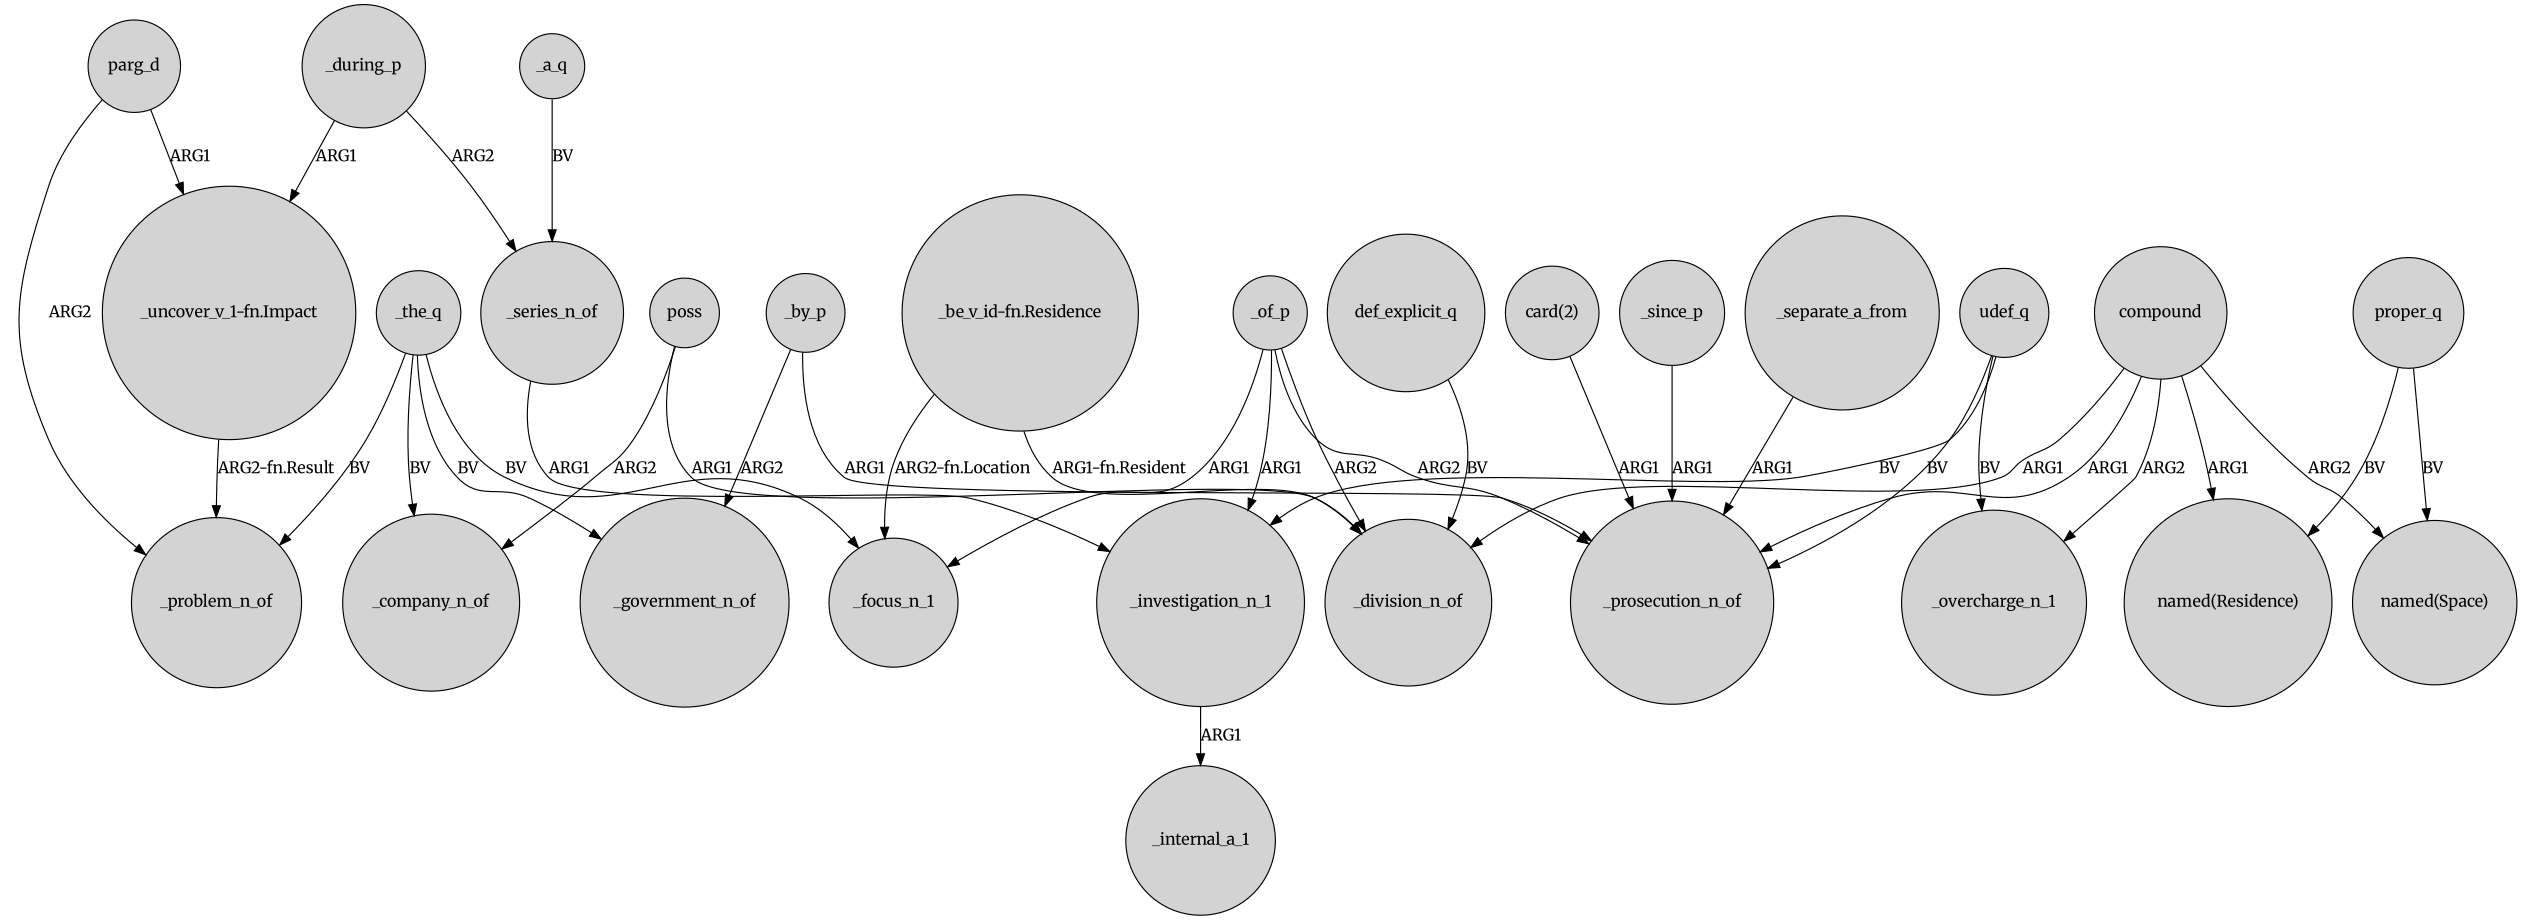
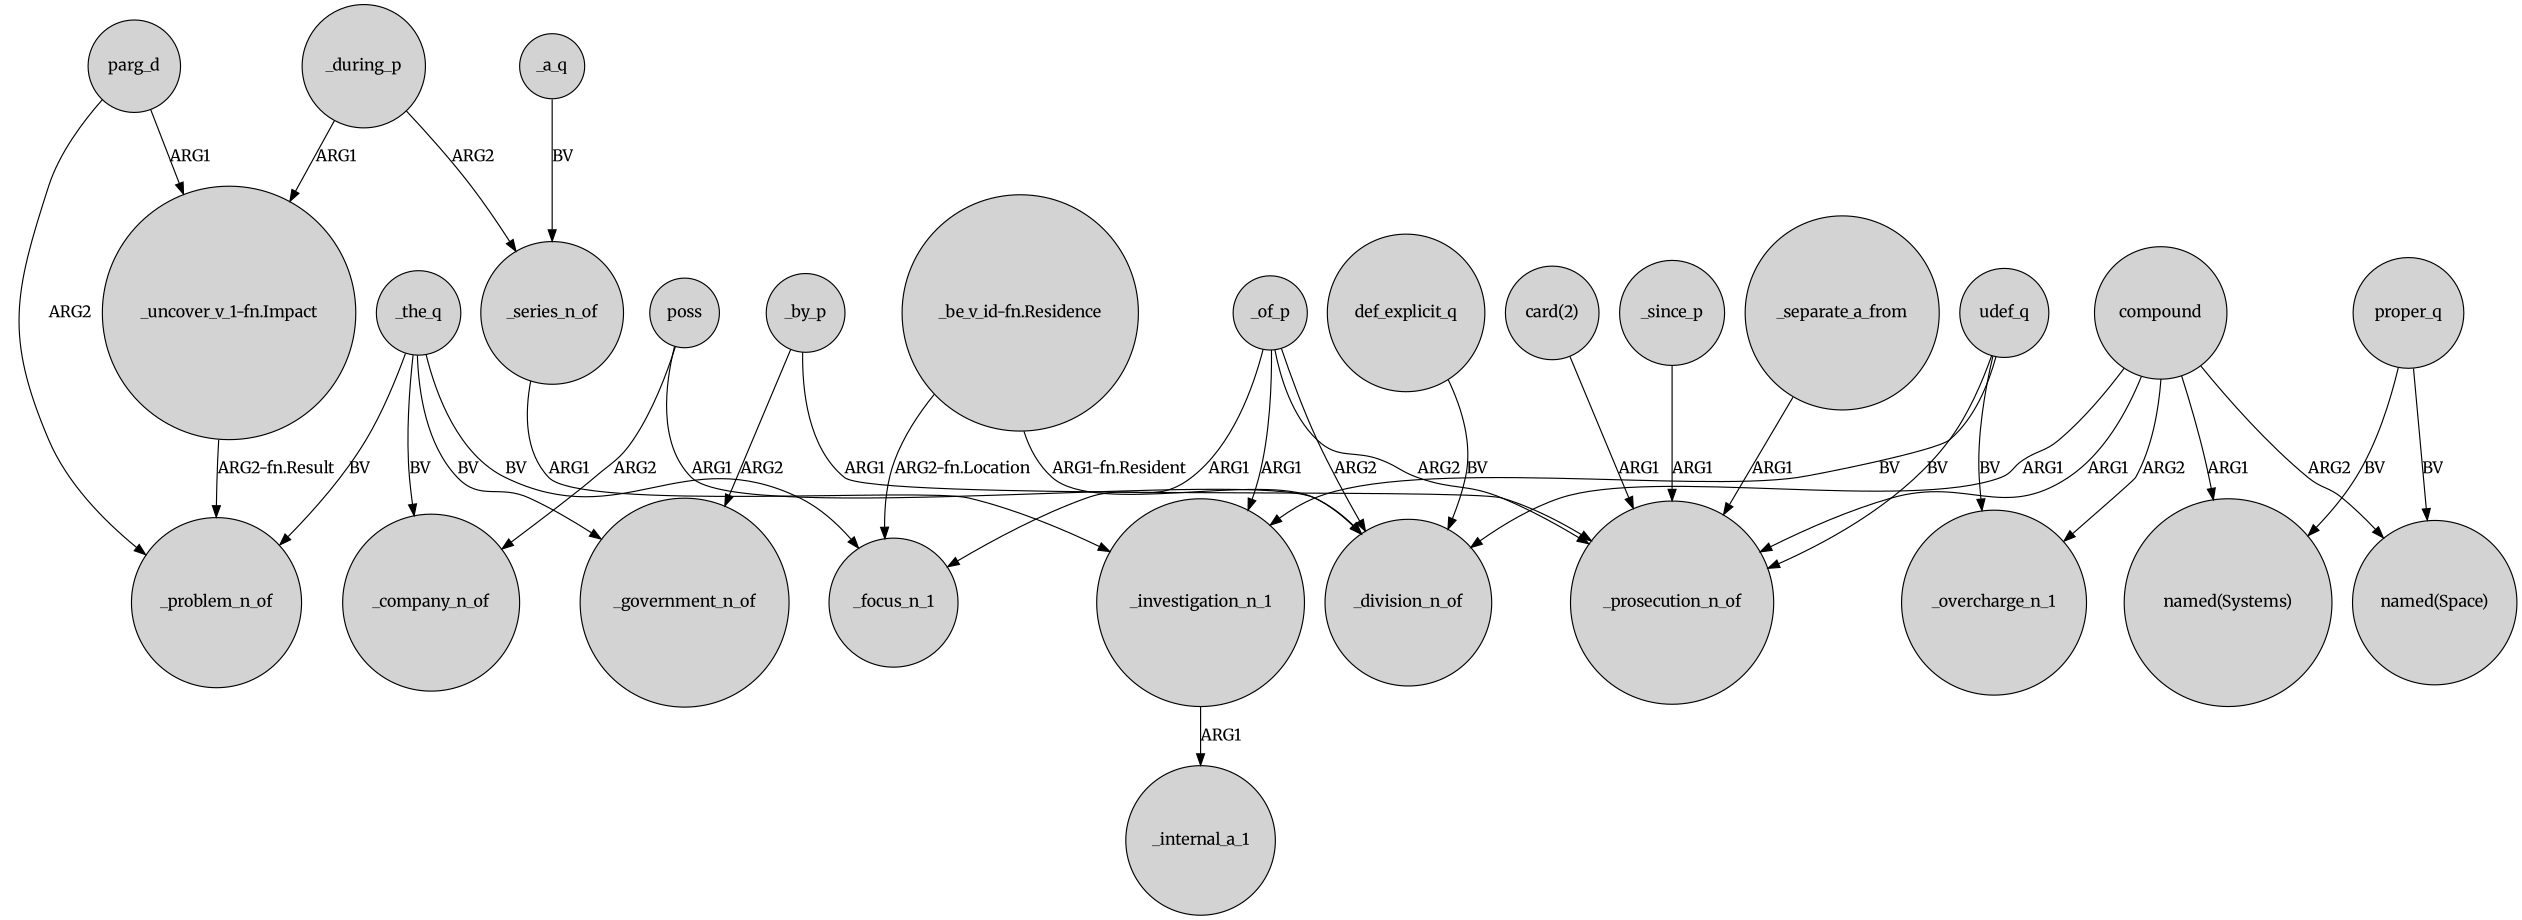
(2228, 603) -> (2228, 603)
